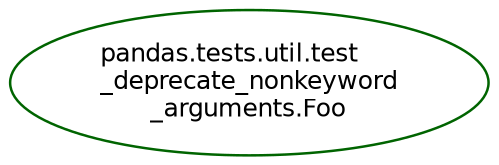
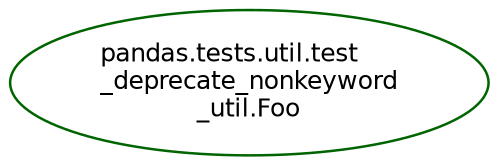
(249, 83) -> (249, 83)
